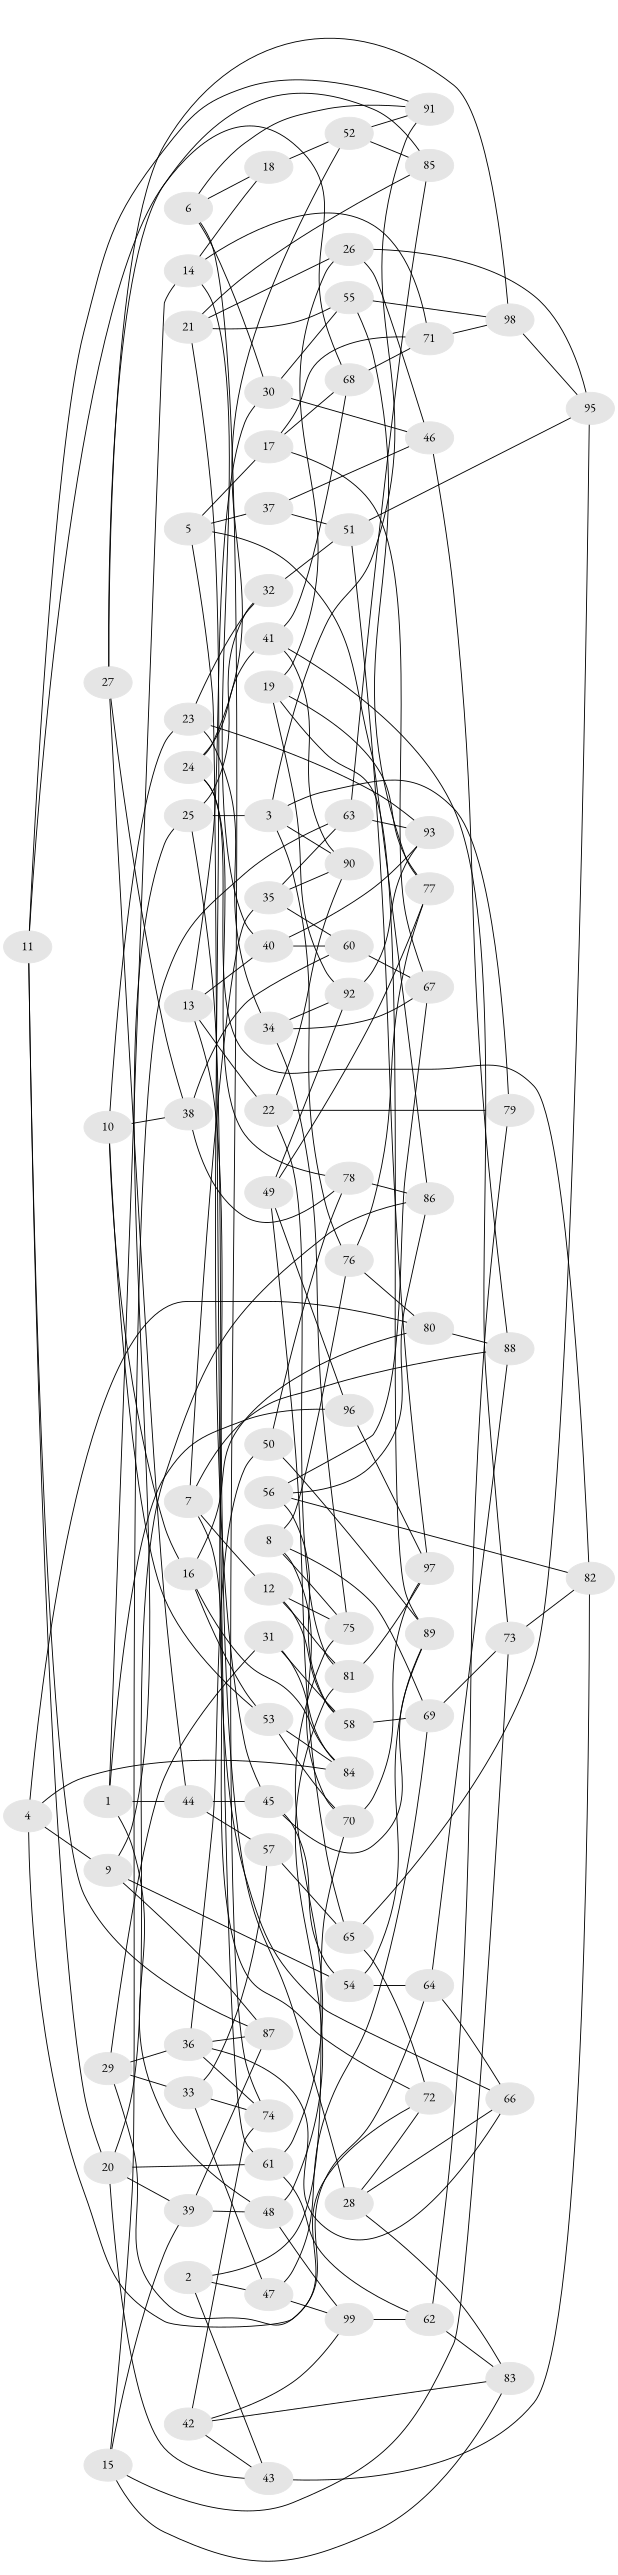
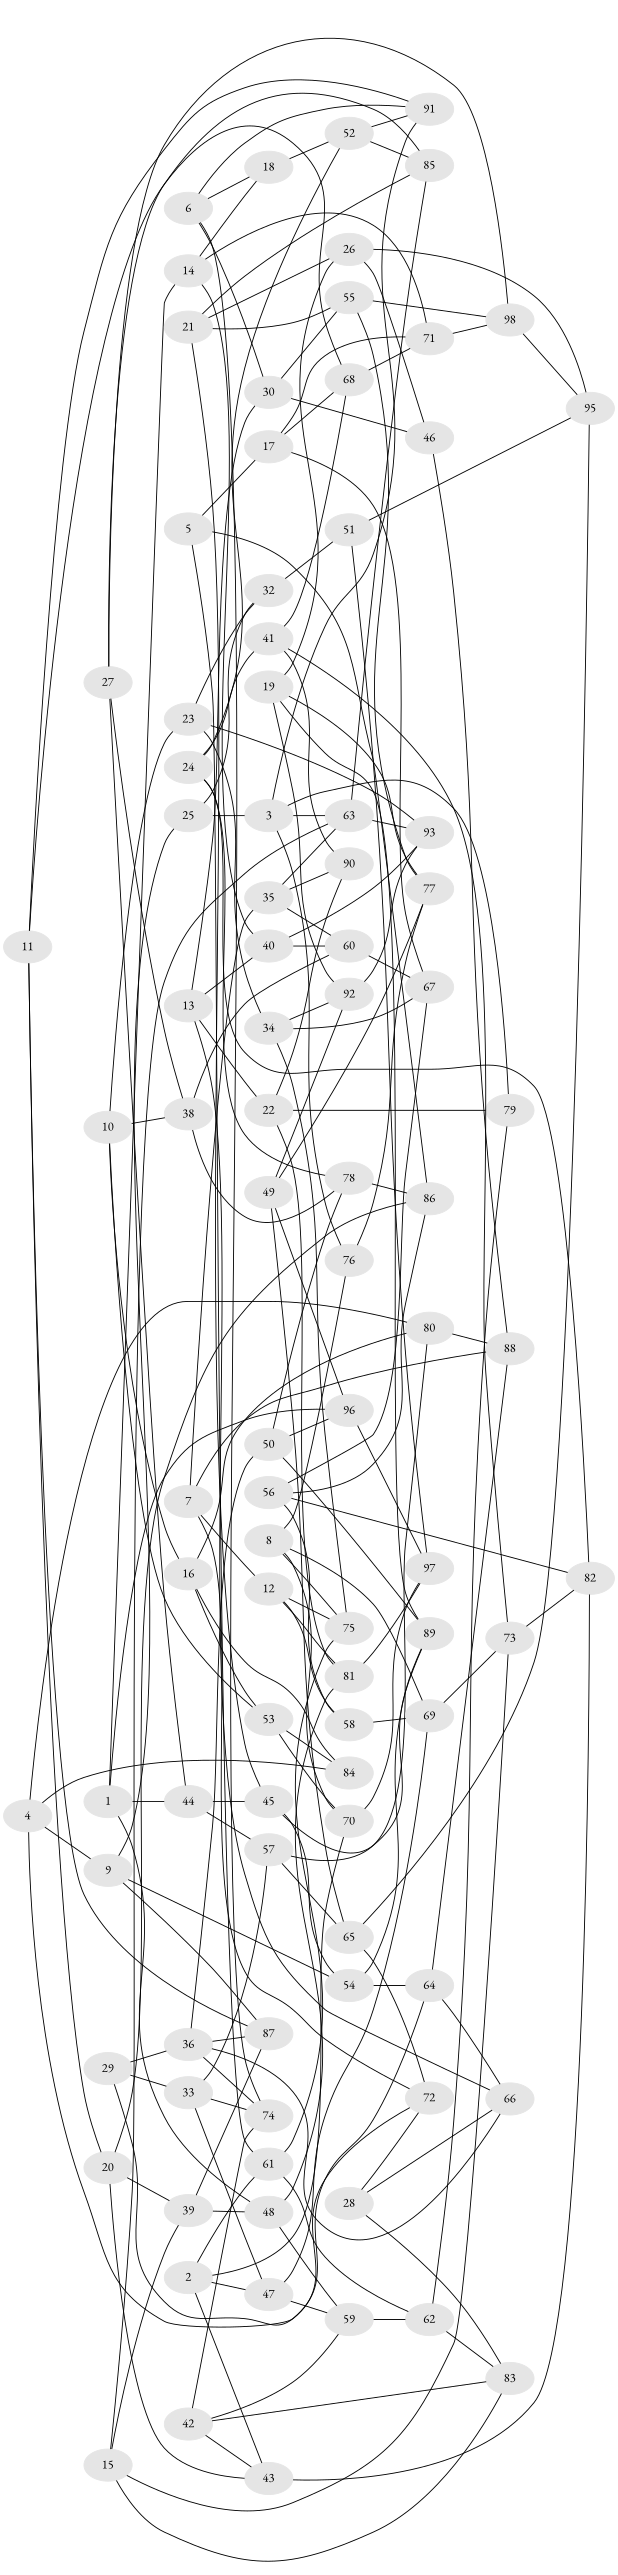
(269, 508) -> none
(309, 840) -> (309, 816)
(389, 1294) -> (405, 1640)
none -> (309, 1427)
(222, 1517) -> none
(269, 1637) -> none
(189, 2166) -> (222, 2220)
(349, 2320) -> (349, 2320)
